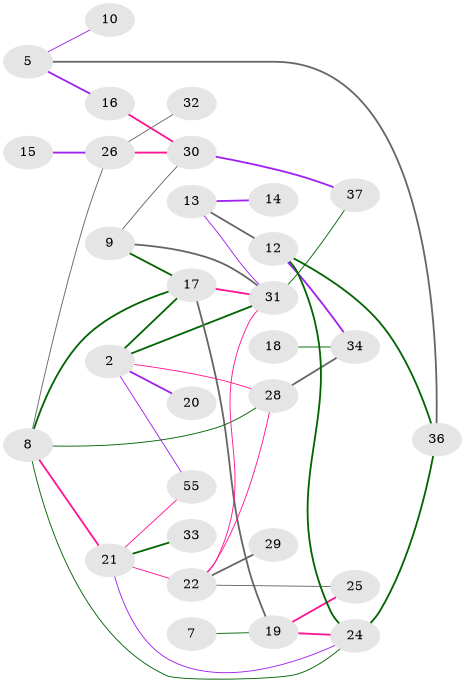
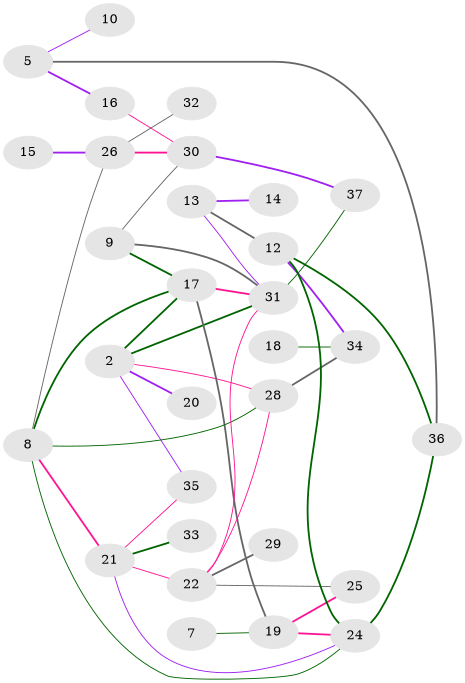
(145, 125) -> (145, 125)
(192, 487) -> (192, 487)
